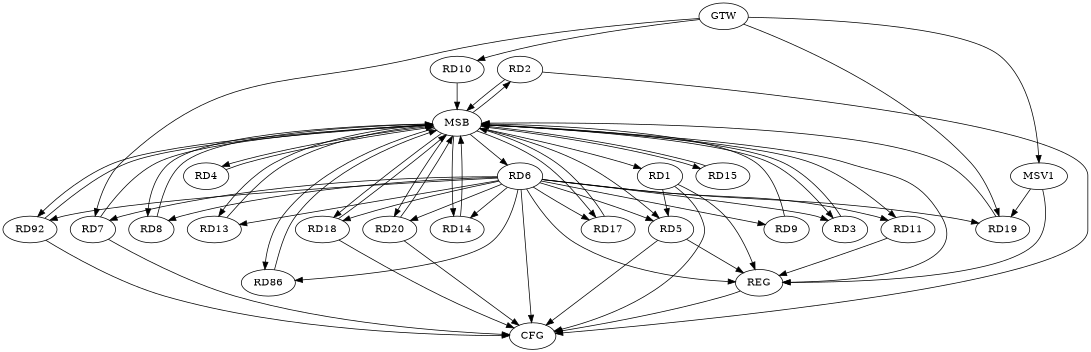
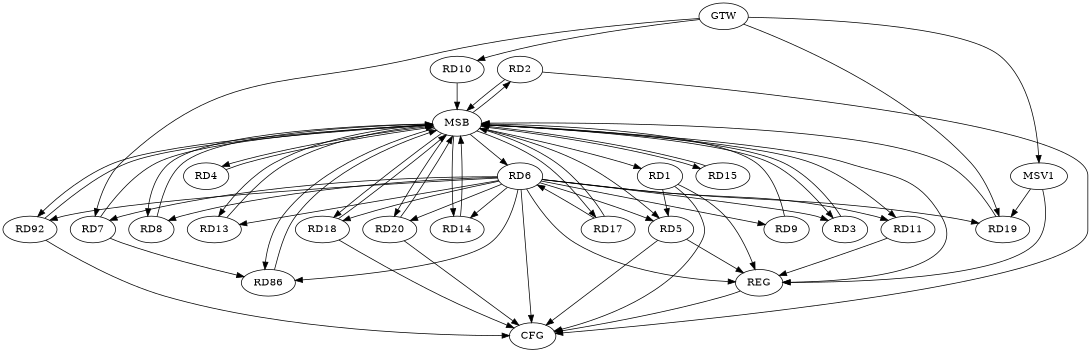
(558, 202) -> (569, 203)
(299, 311) -> (173, 259)
